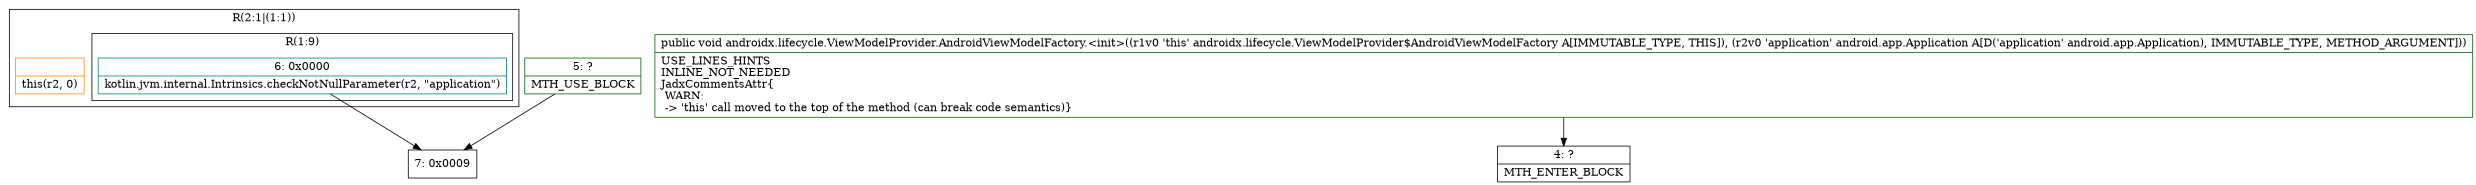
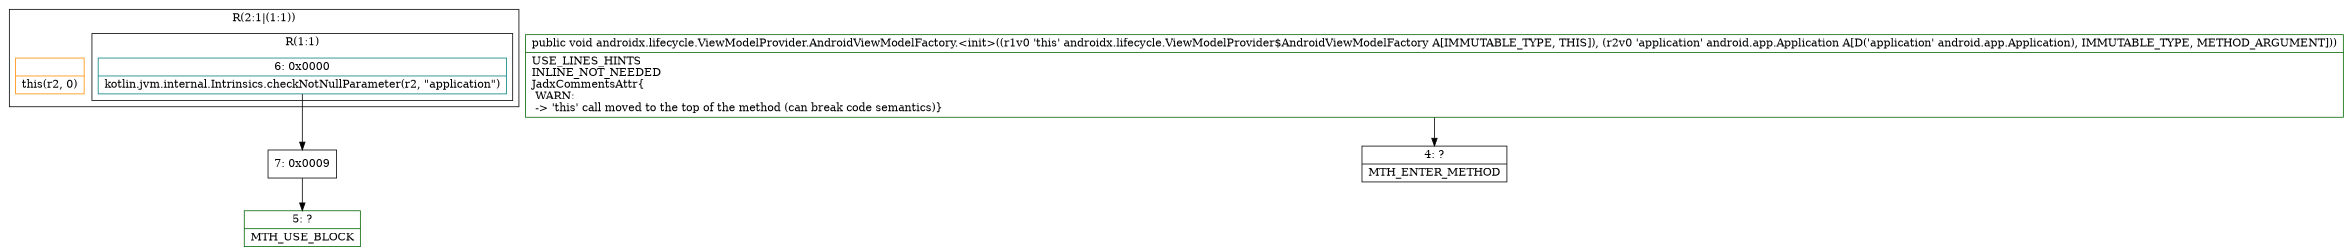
(302, 42) -> (302, 42)
(513, 120) -> (302, 191)
(1564, 173) -> (1434, 173)
